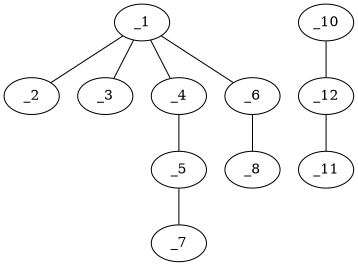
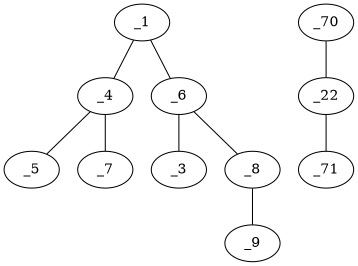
(326, 22) -> (326, 22)
(124, 59) -> (179, 133)
(32, 96) -> none
(326, 96) -> (326, 96)
(326, 170) -> (326, 170)
(179, 207) -> (105, 133)
none -> (252, 243)
